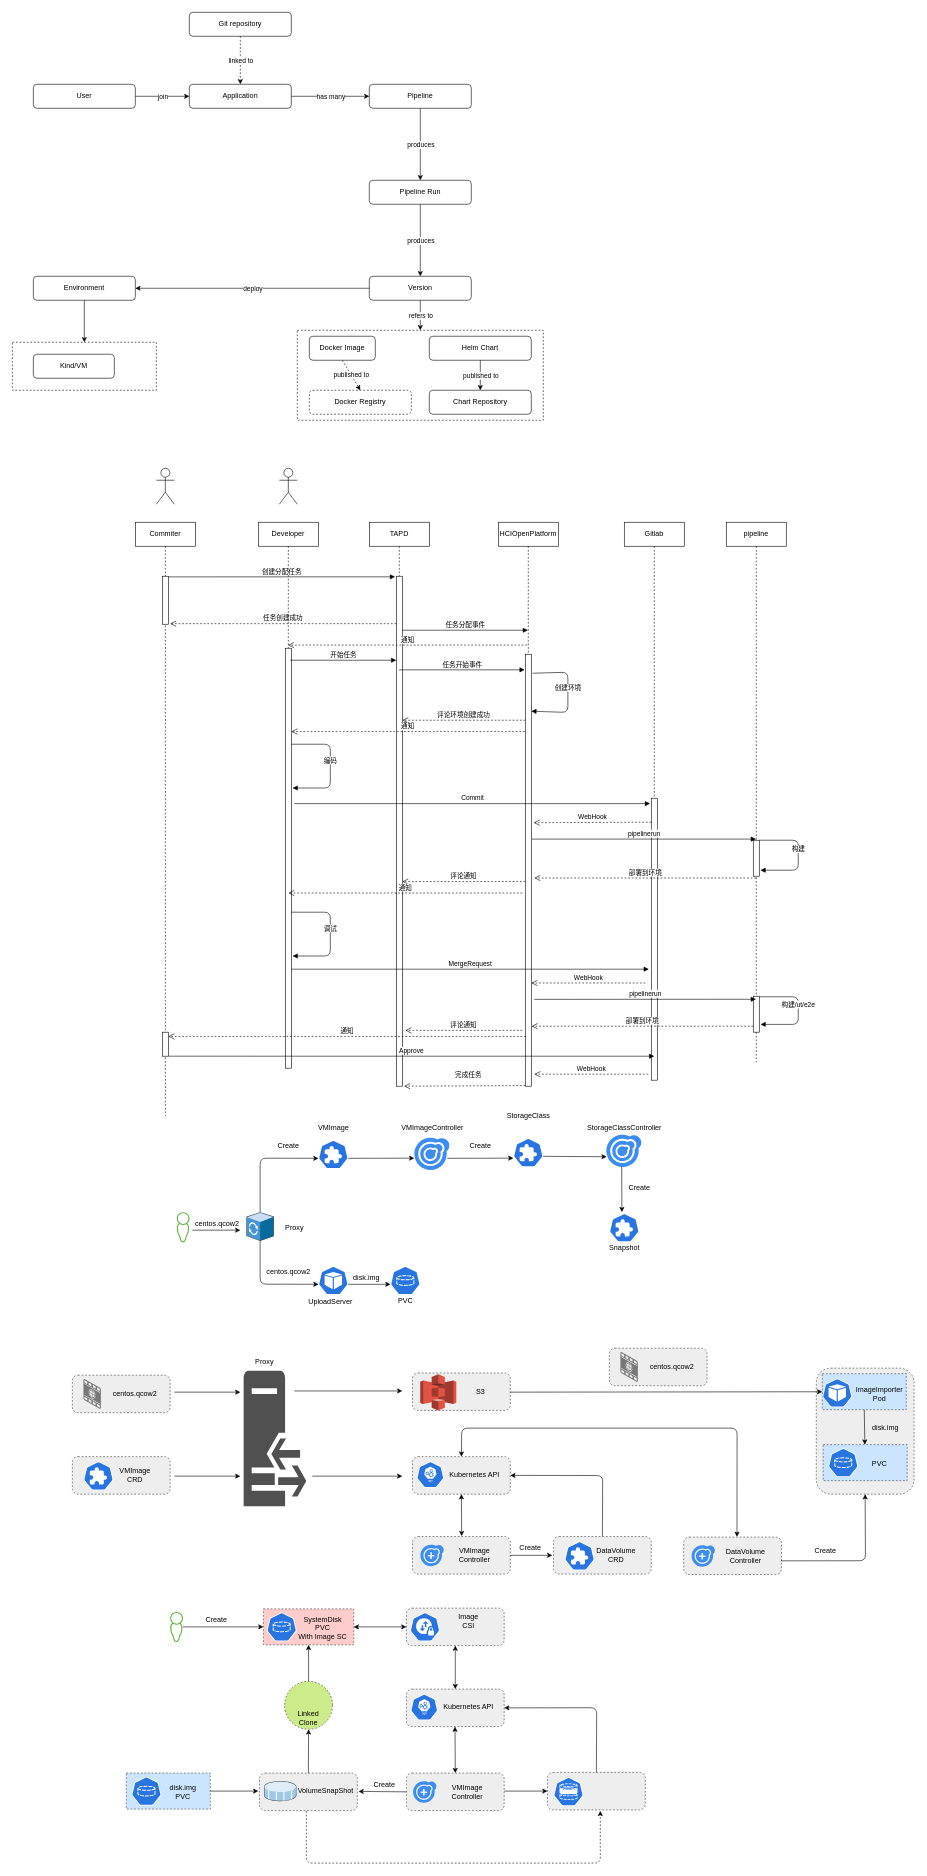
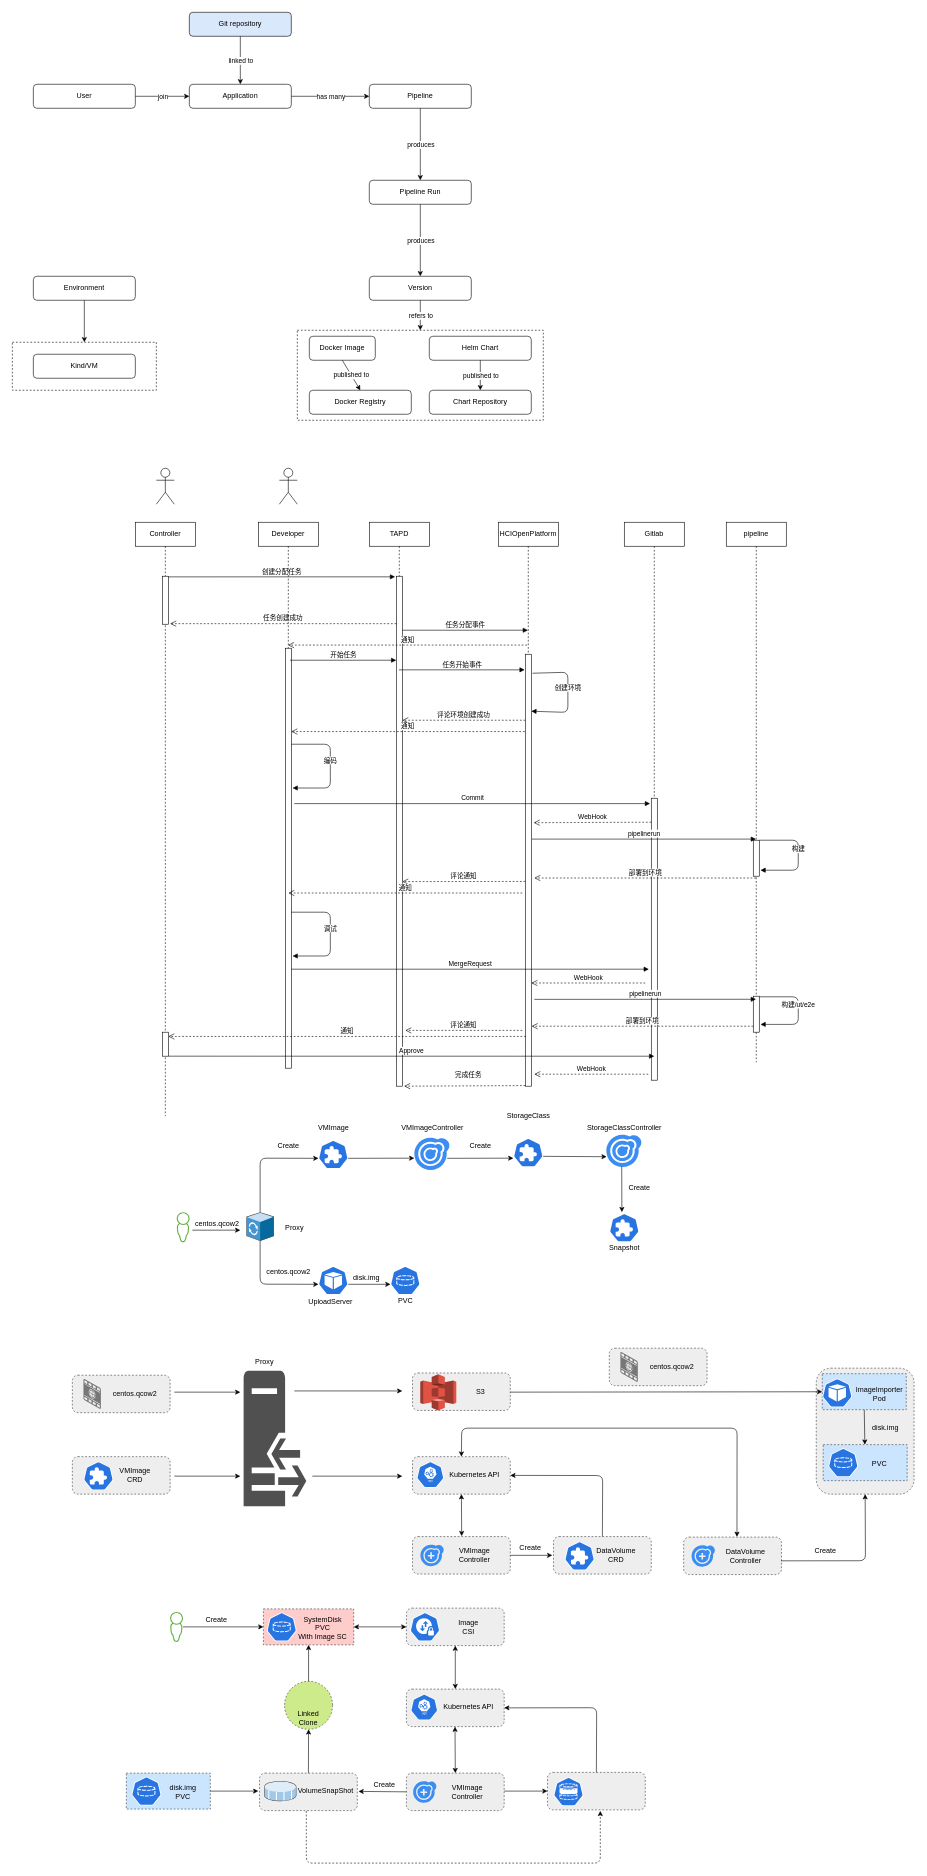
(240, 24) -> (240, 24)
(240, 58) -> (240, 58)
(253, 288) -> none
(345, 365) -> (345, 365)
(74, 366) -> (84, 366)
(360, 402) -> (360, 402)
(165, 534) -> (165, 534)
(468, 1621) -> (468, 1627)
